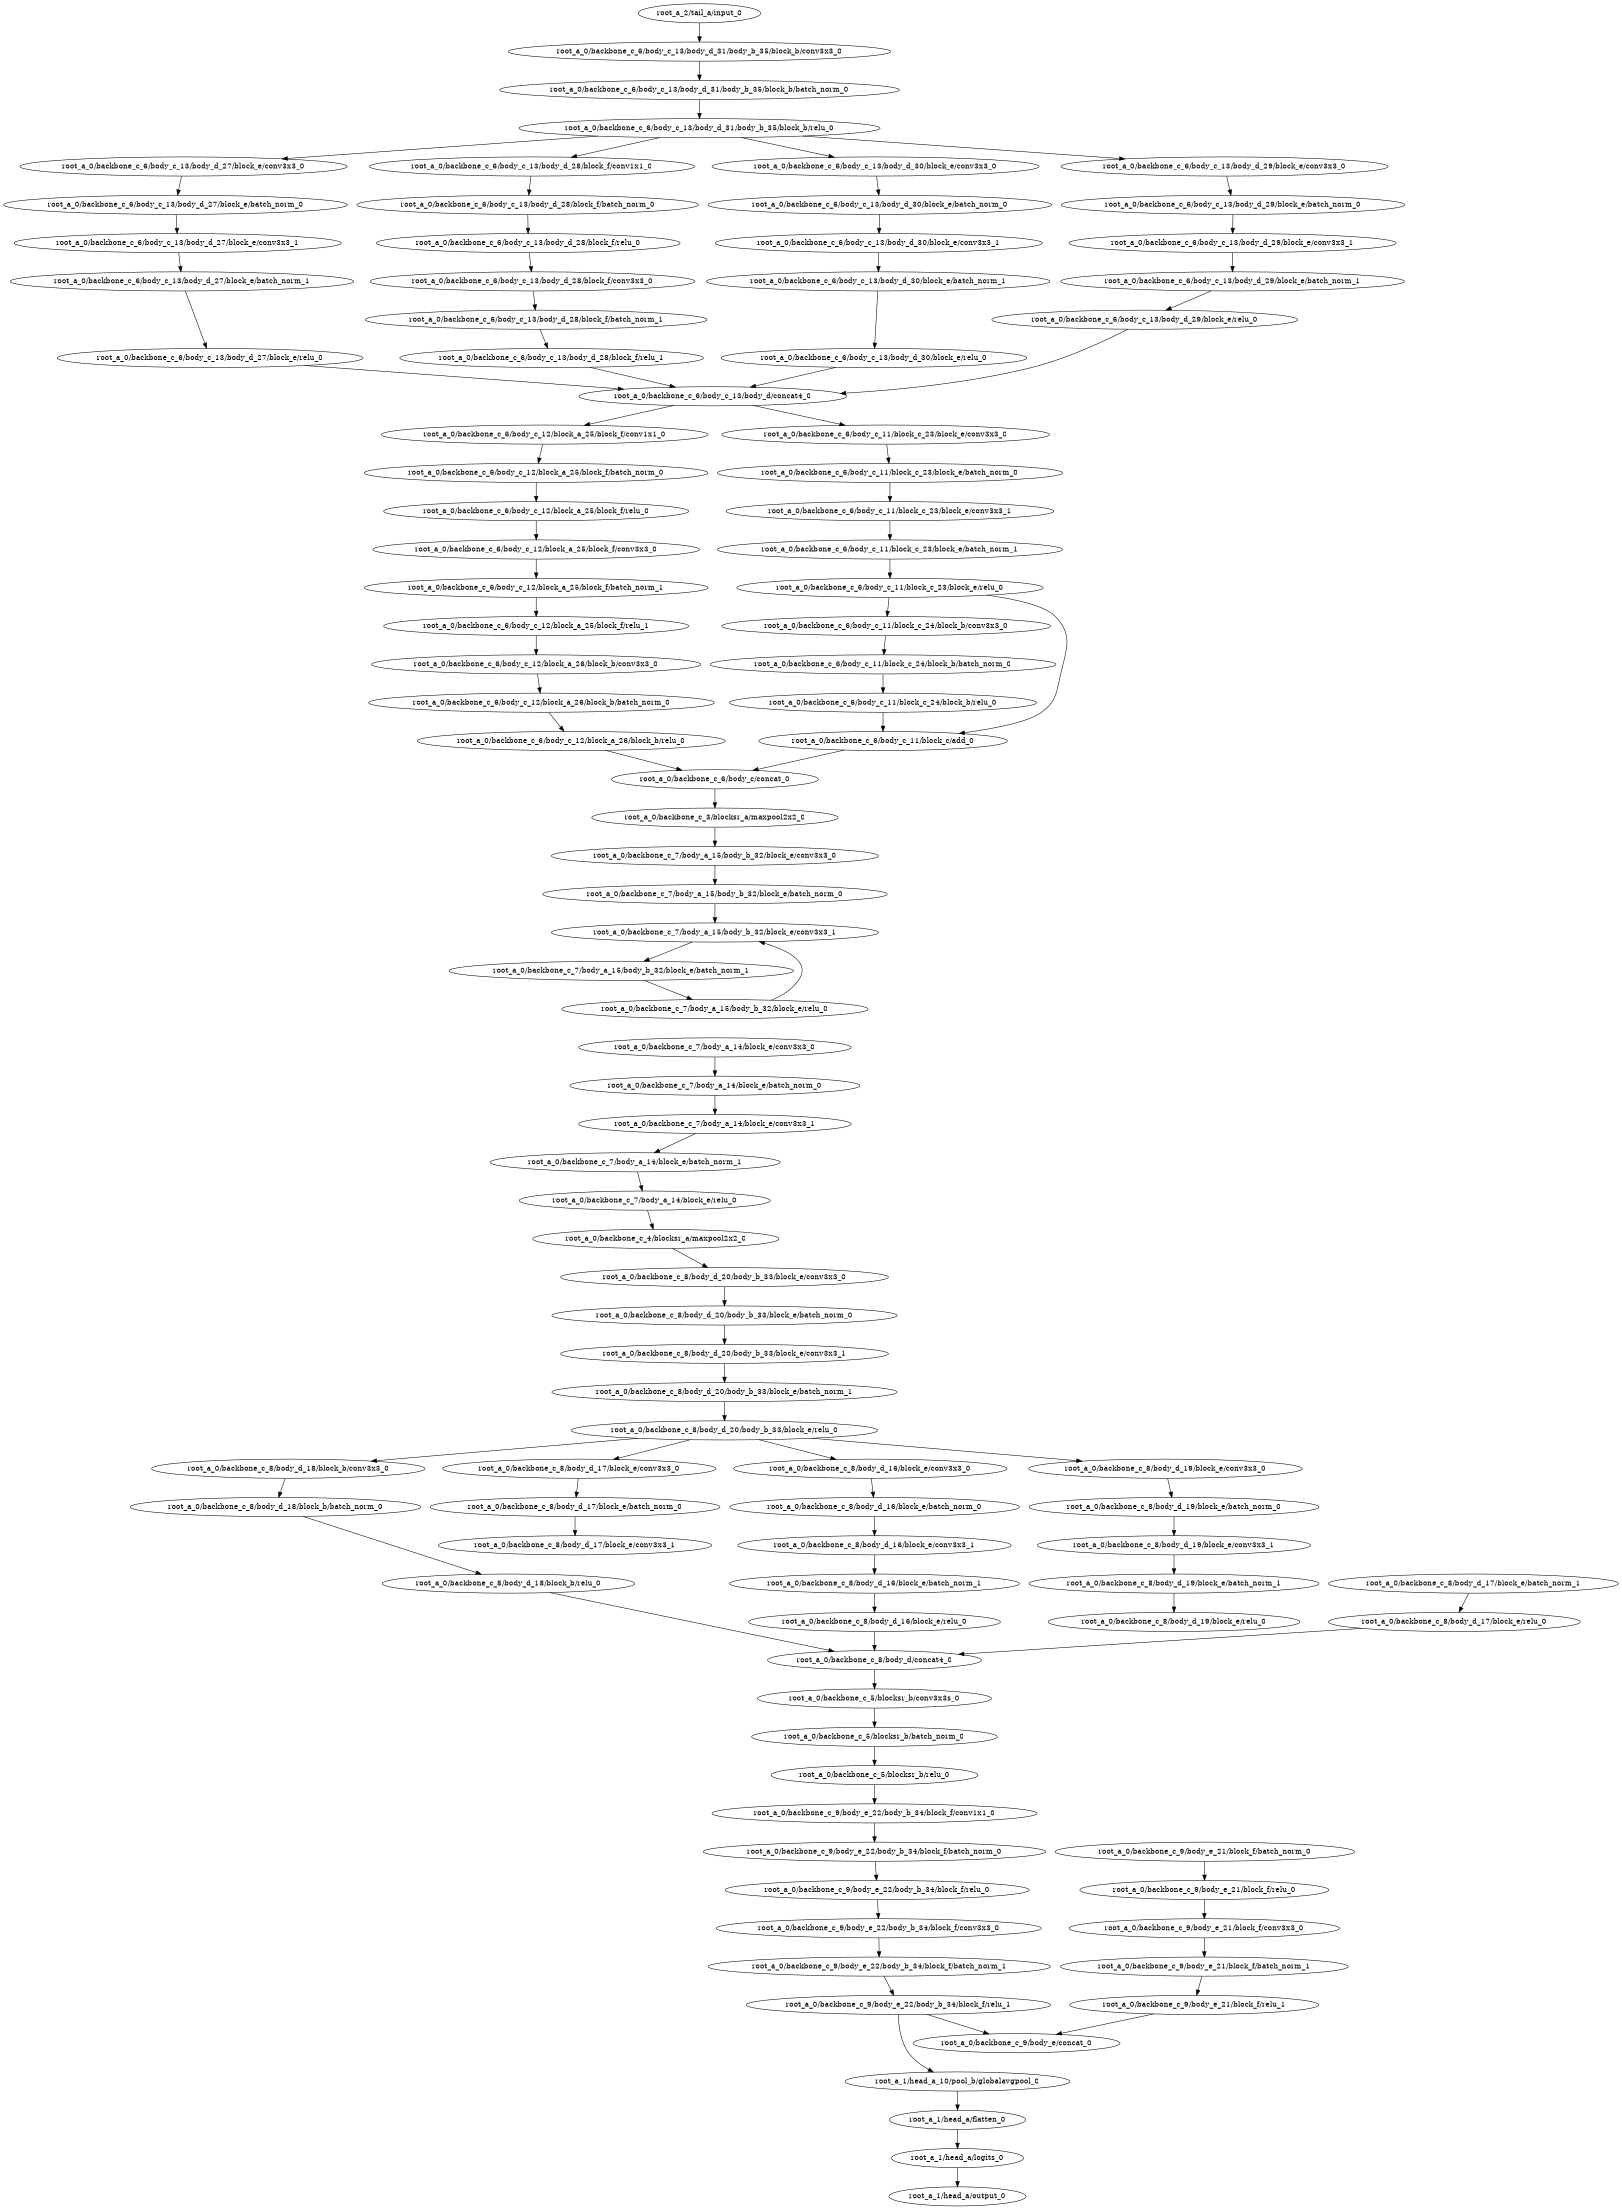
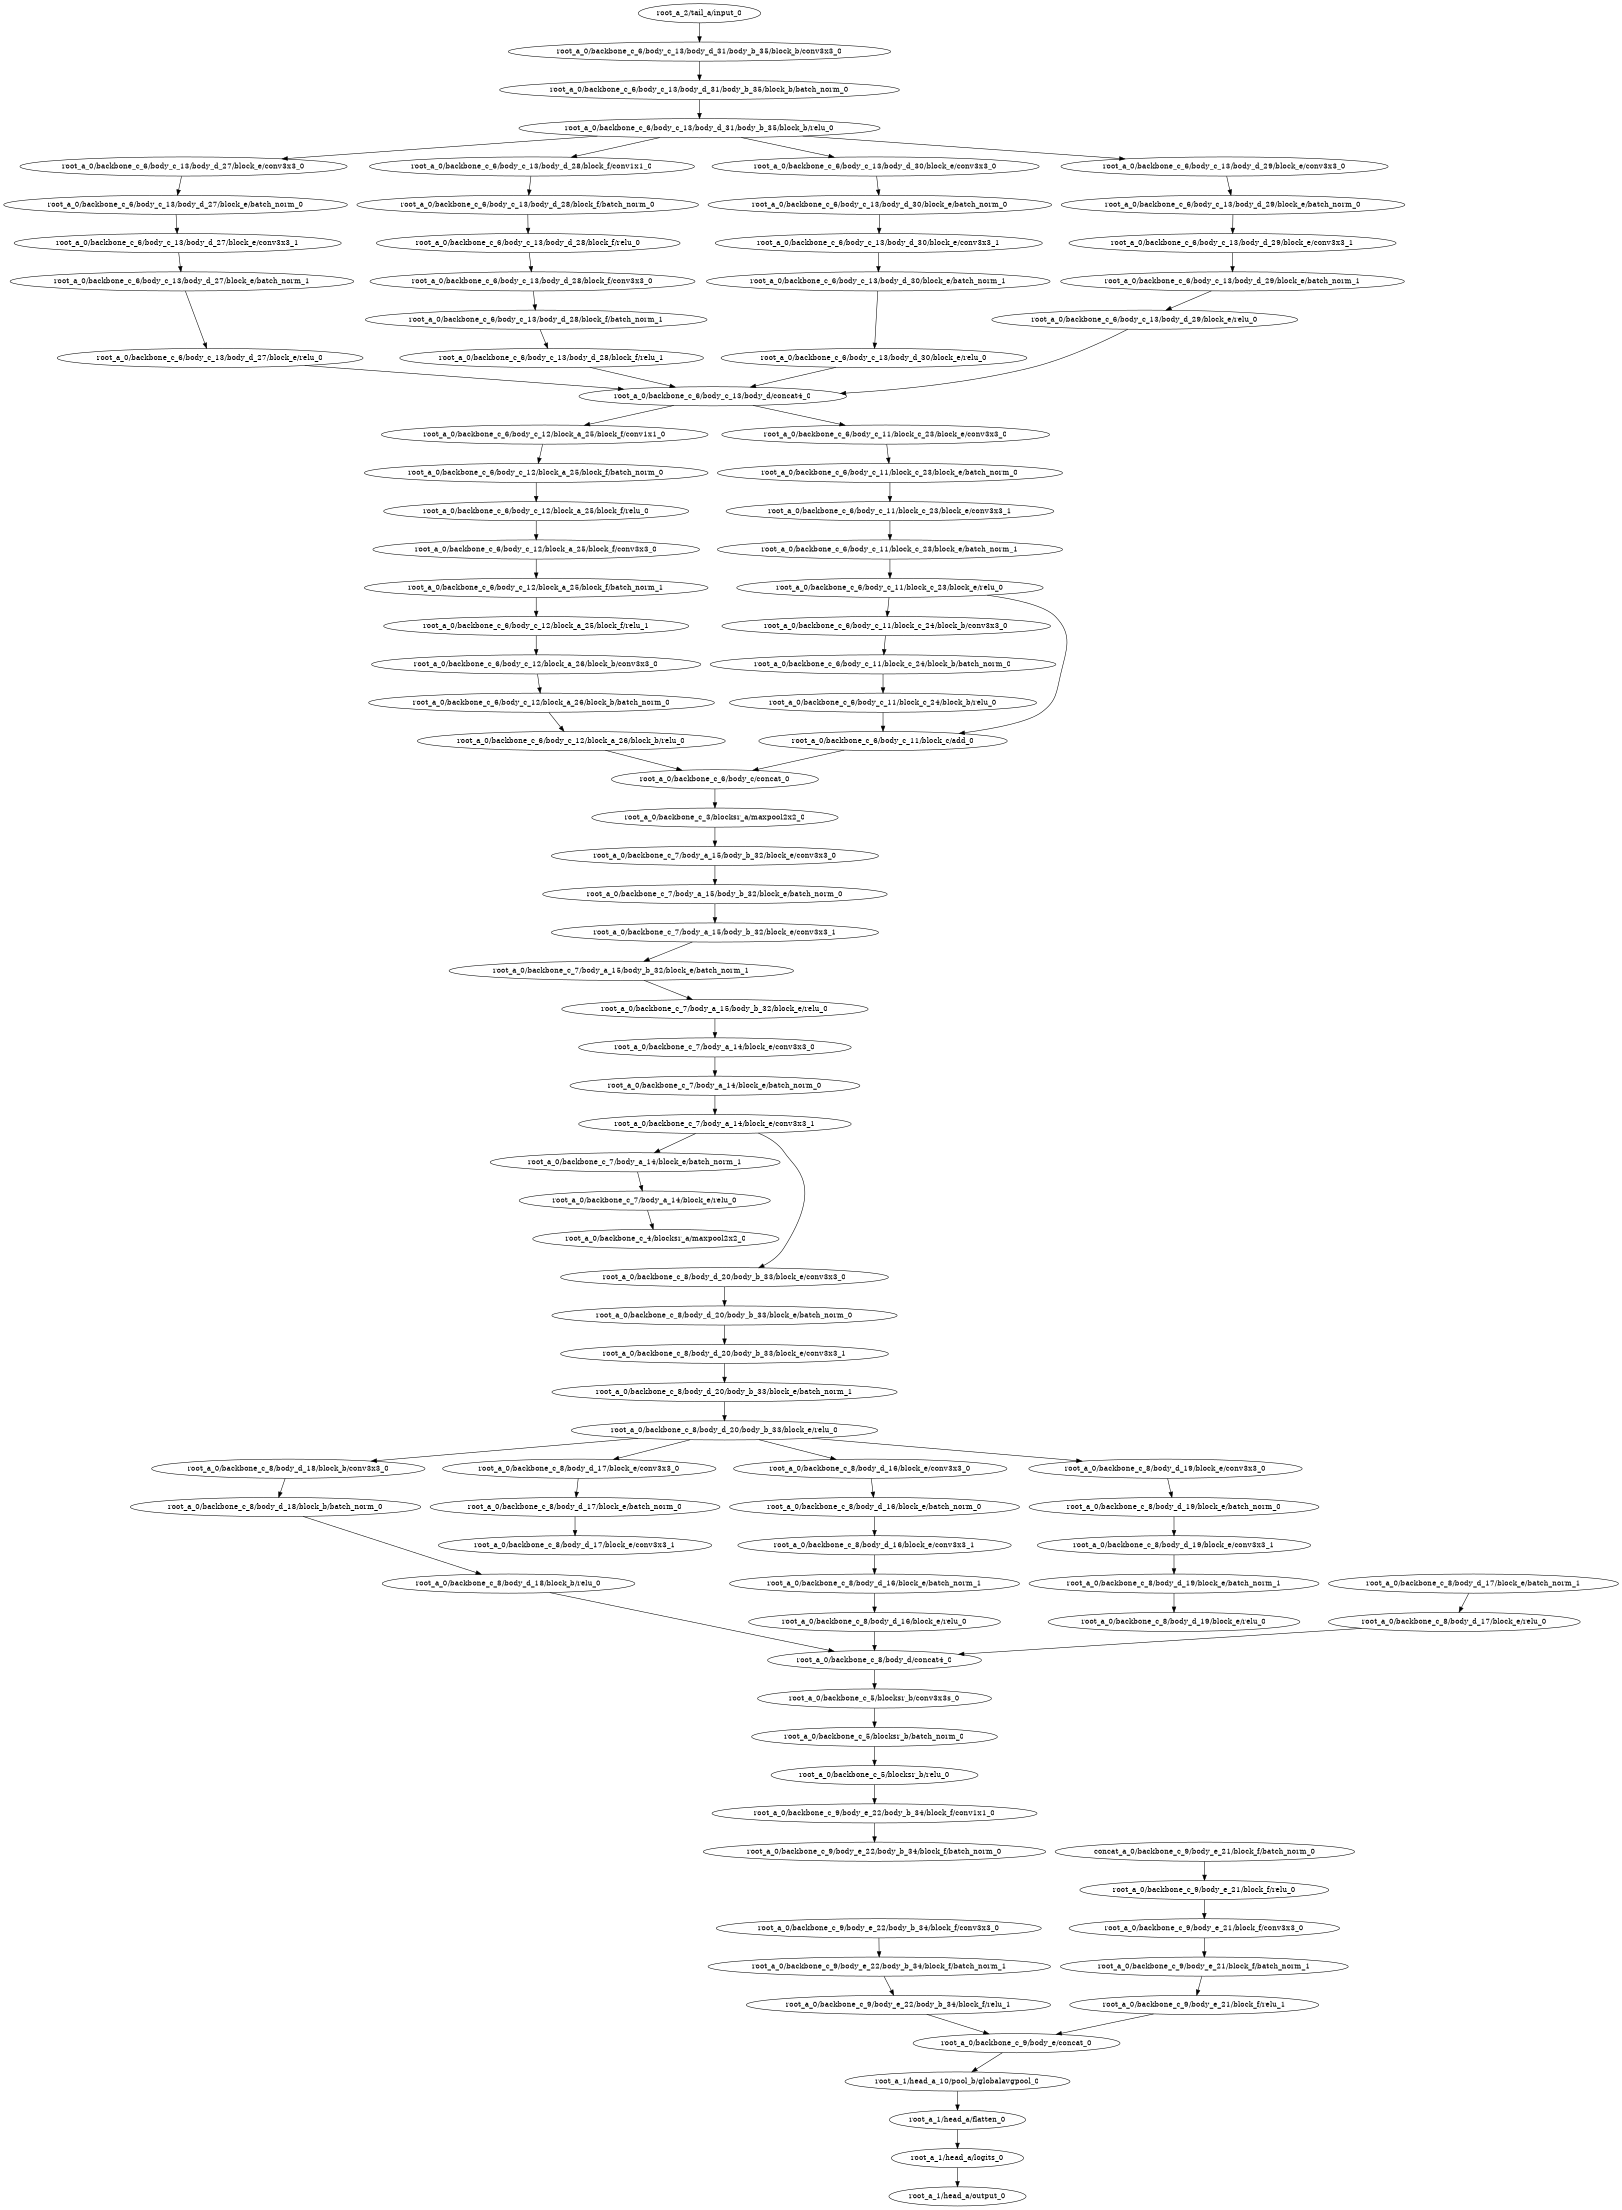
(802, 968) -> (715, 1026)
(688, 1257) -> (804, 1197)
(1205, 1852) -> (1205, 1852)
(877, 1890) -> none
(905, 2047) -> (989, 2061)
